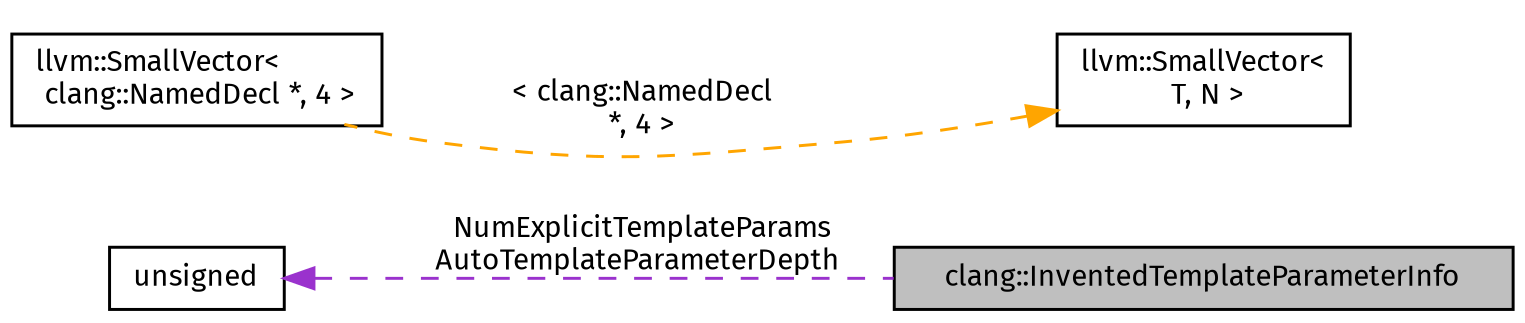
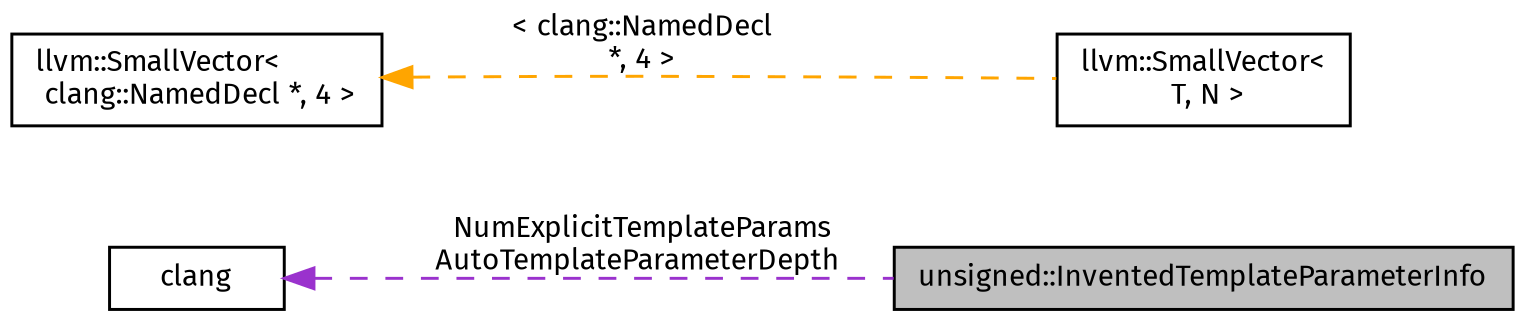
(686, 155) -> (734, 77)
(197, 278) -> (197, 278)
(1204, 278) -> (1204, 278)
